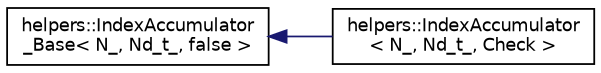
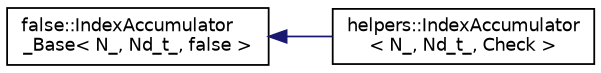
(138, 36) -> (138, 36)
